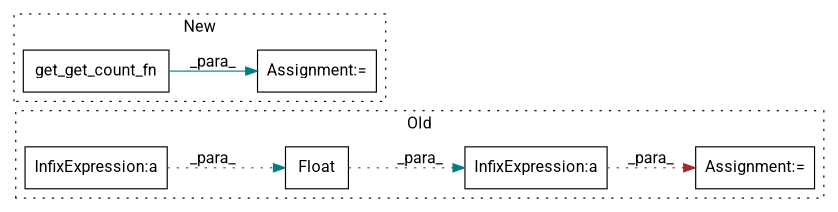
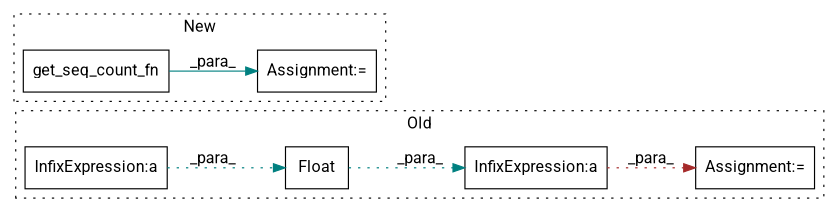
(96, 71) -> (96, 71)
